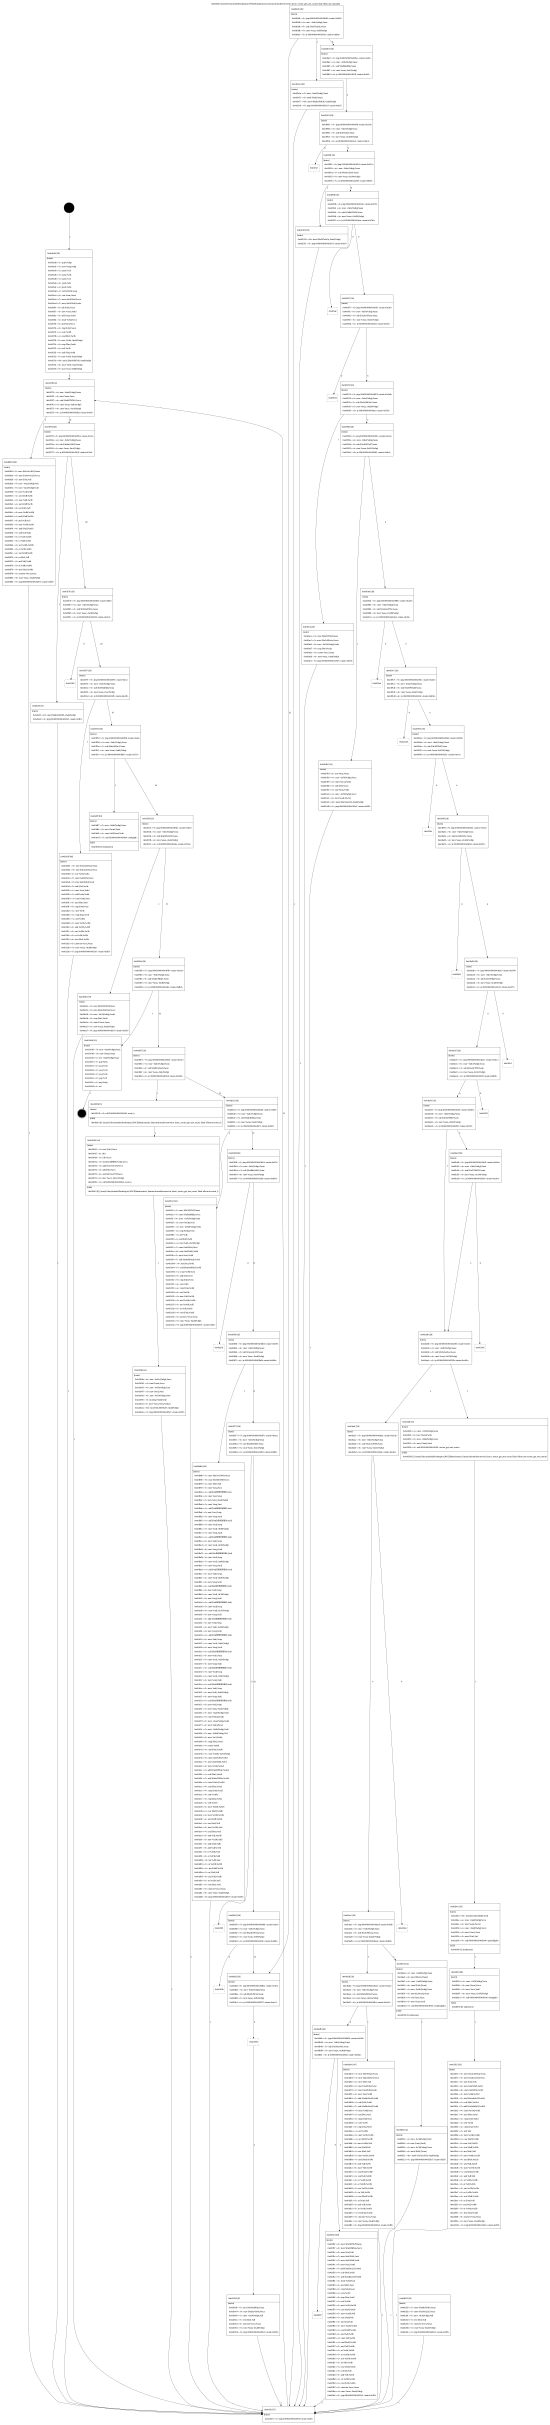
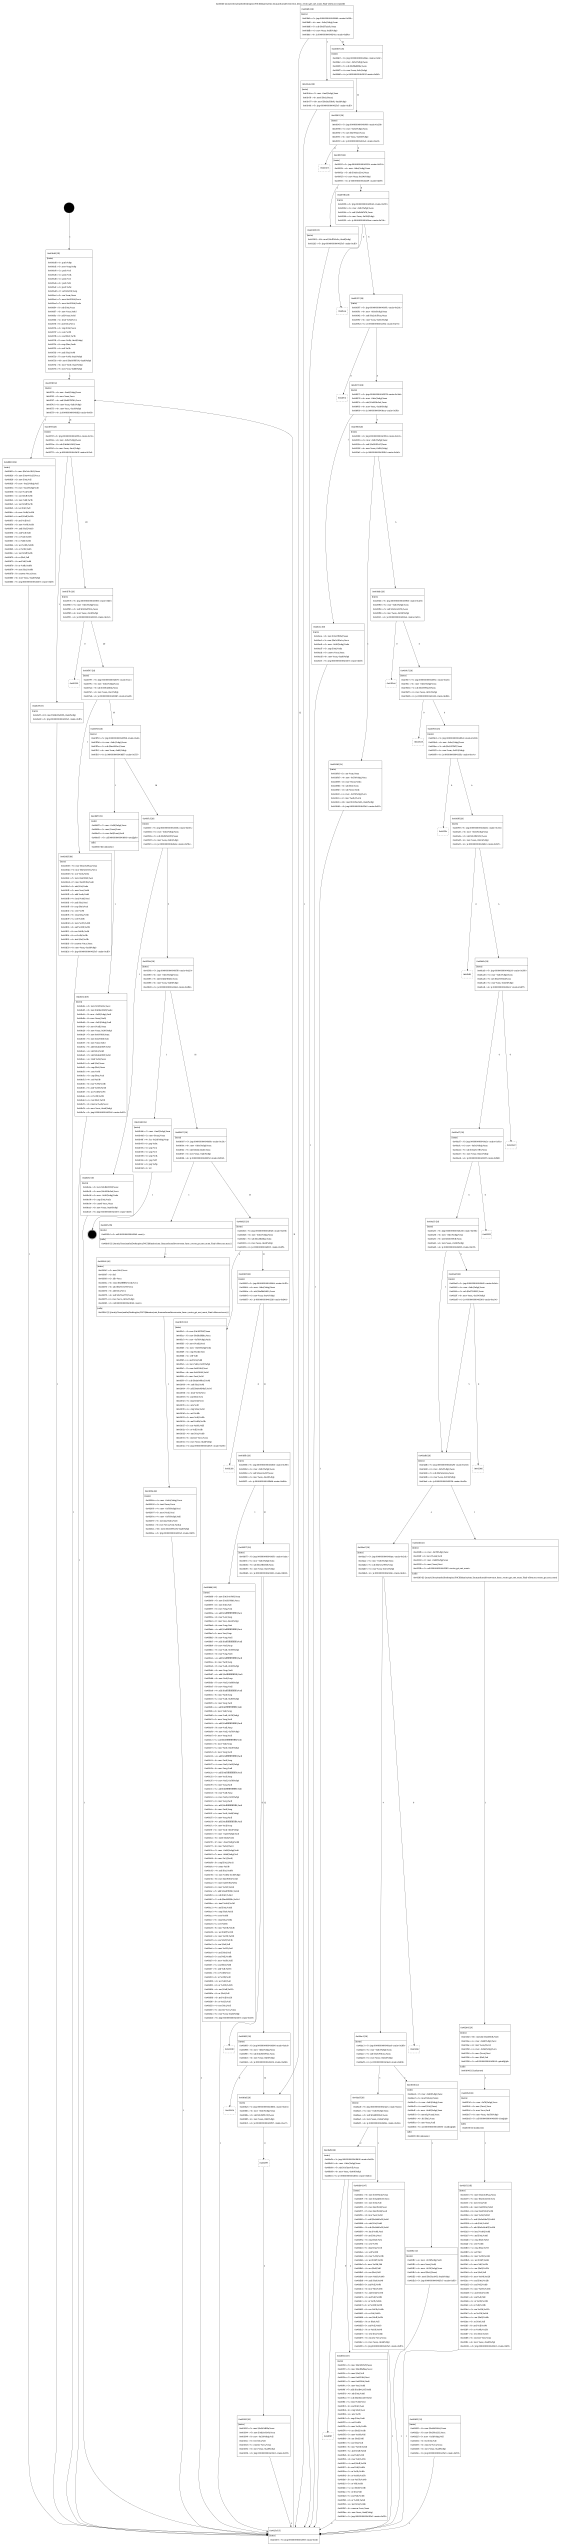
none -> (101, 1055)
